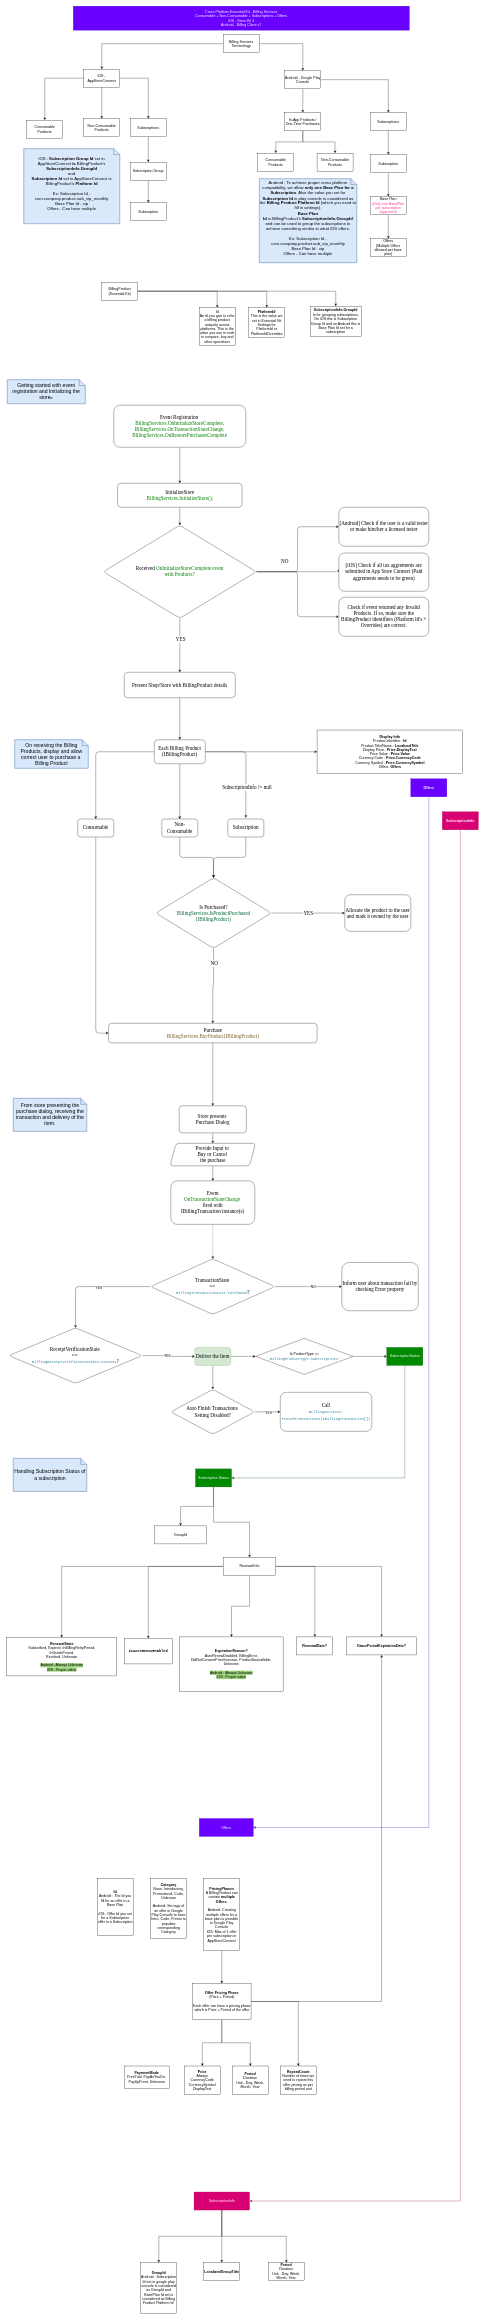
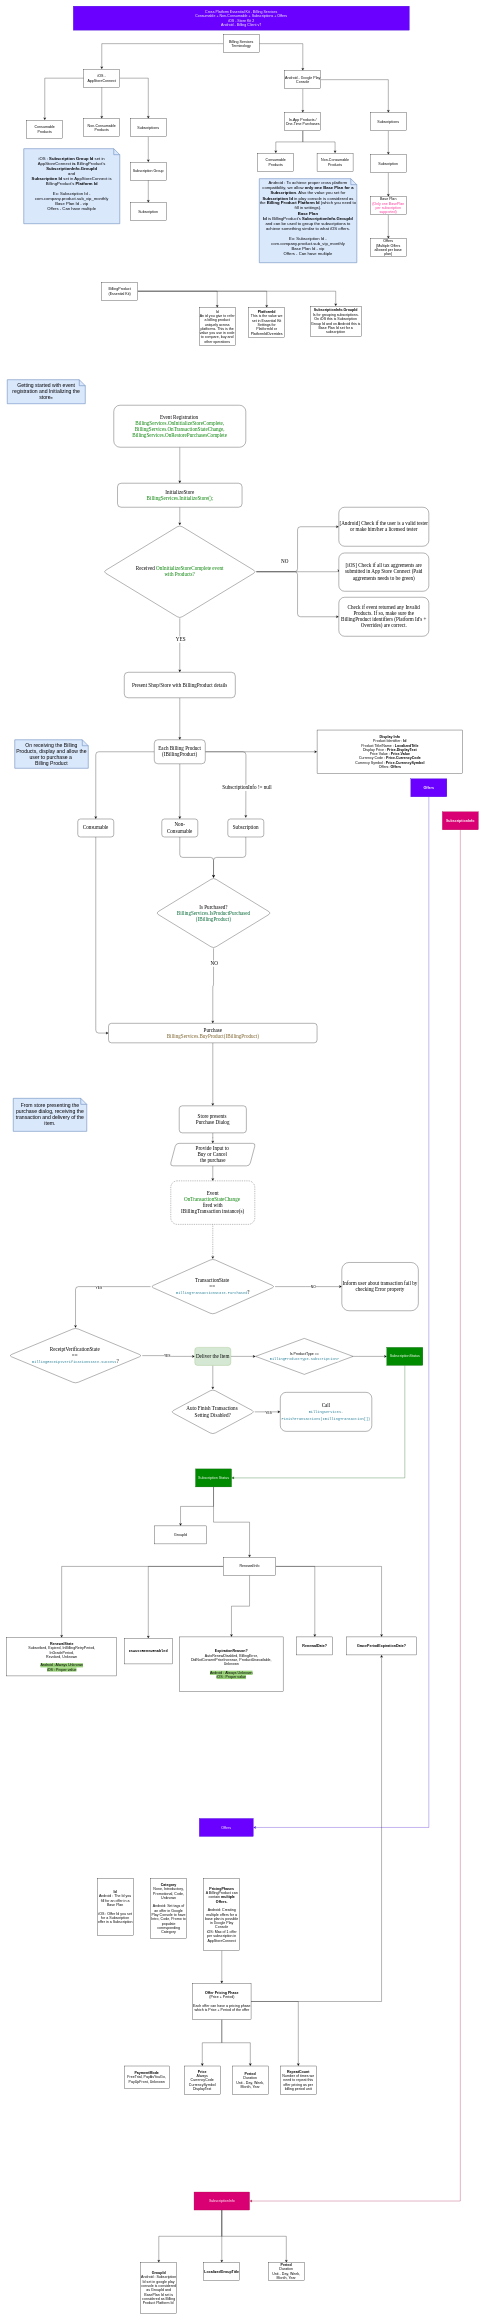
(51, 754) -> (51, 754)
(308, 913) -> none
(378, 913) -> none
(213, 1202) -> (213, 1202)
(50, 1475) -> none
